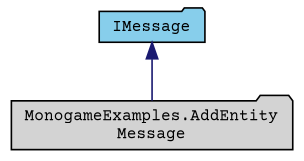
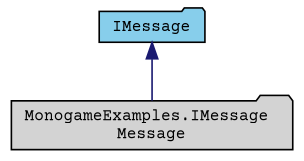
(152, 125) -> (152, 125)
